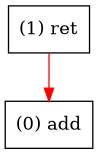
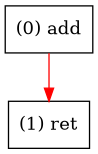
(49, 71) -> (49, 71)
